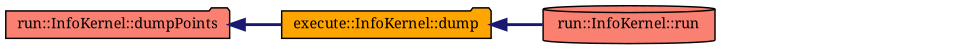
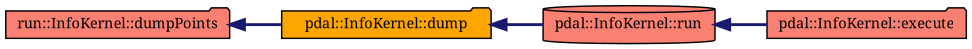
(386, 25) -> (386, 25)
(629, 25) -> (629, 25)
none -> (867, 25)
